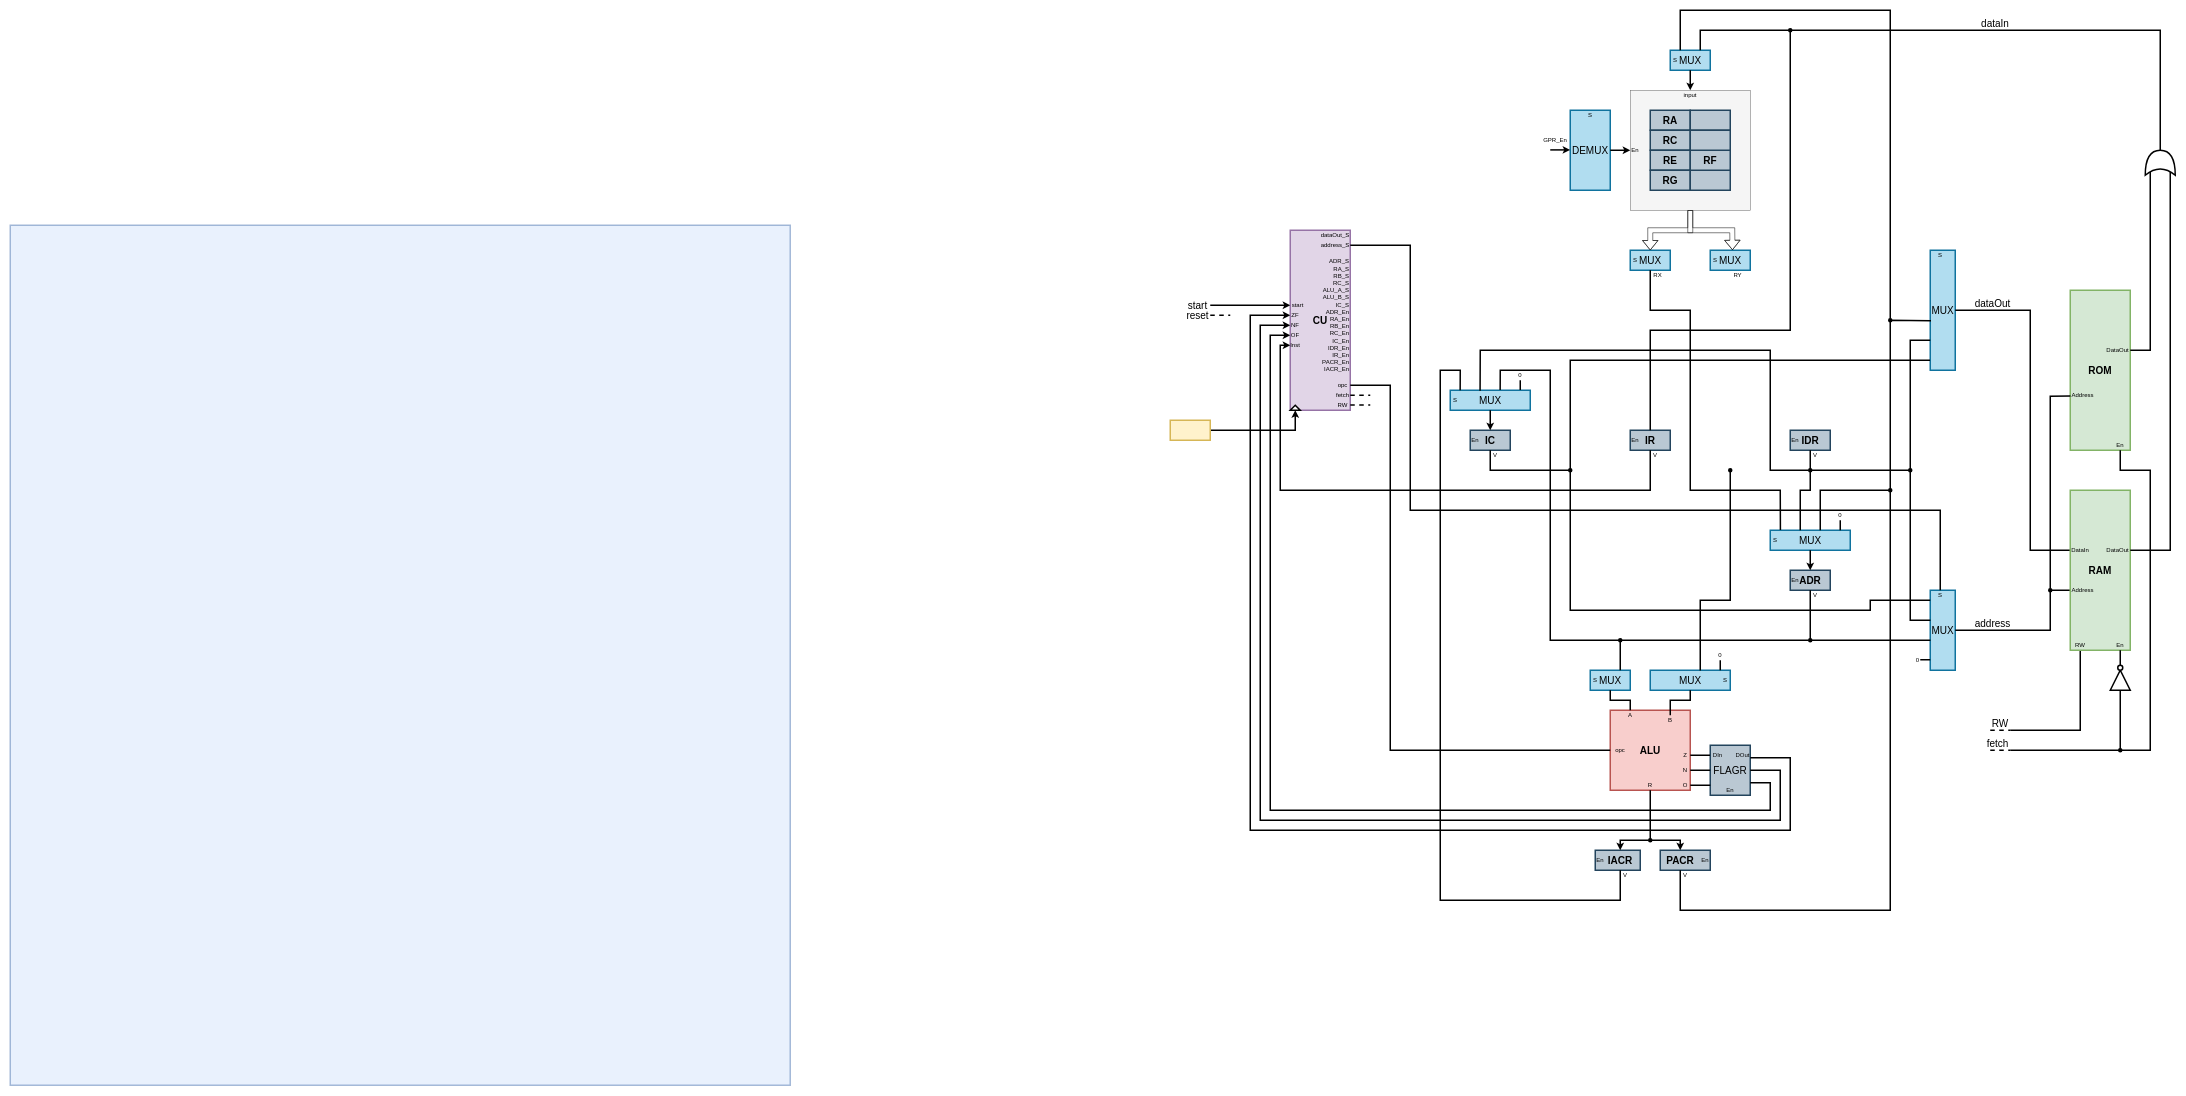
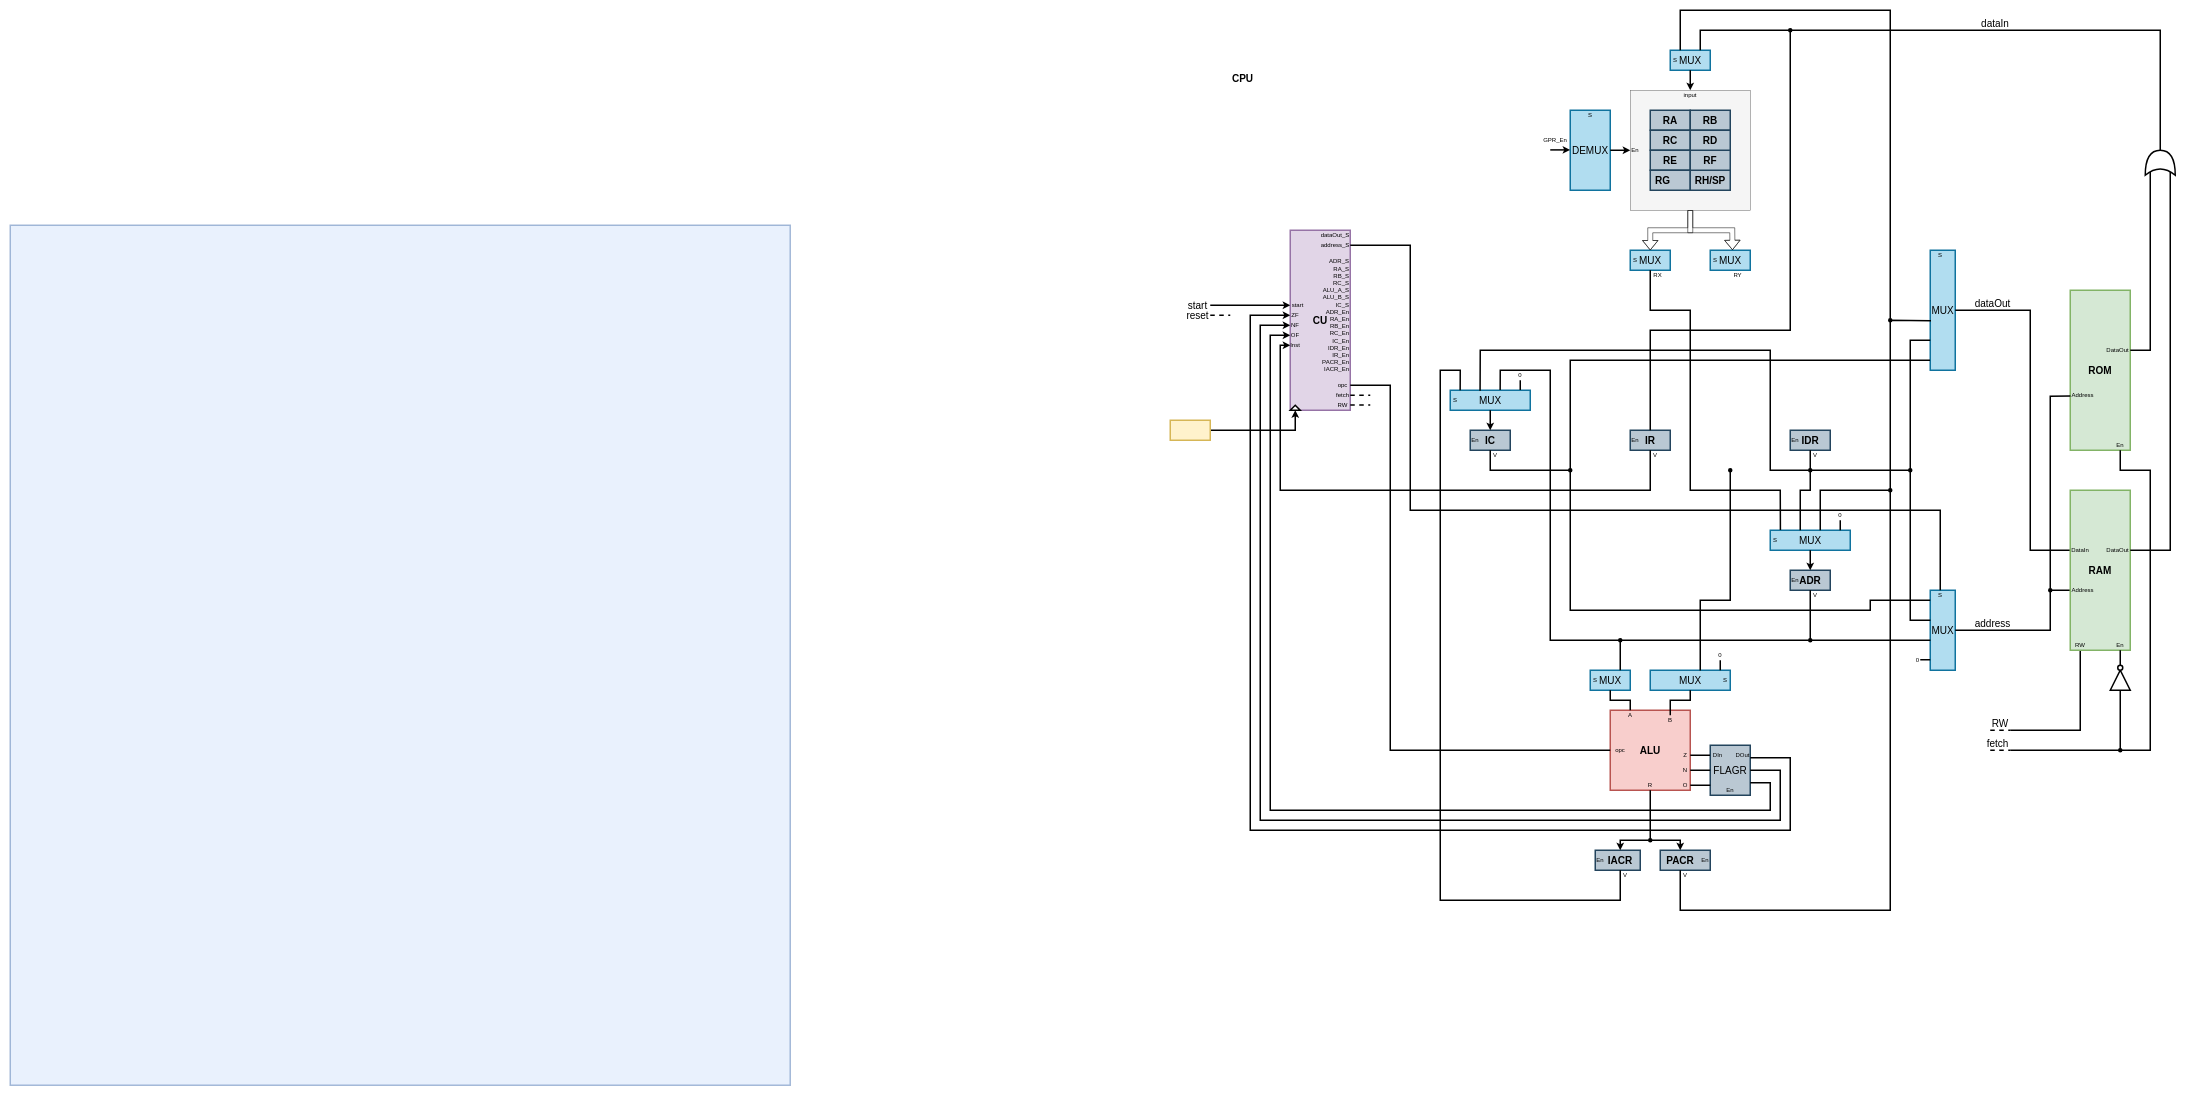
none -> (1243, 78)
none -> (1710, 120)
none -> (1710, 140)
(1670, 180) -> (1663, 180)
none -> (1710, 180)
